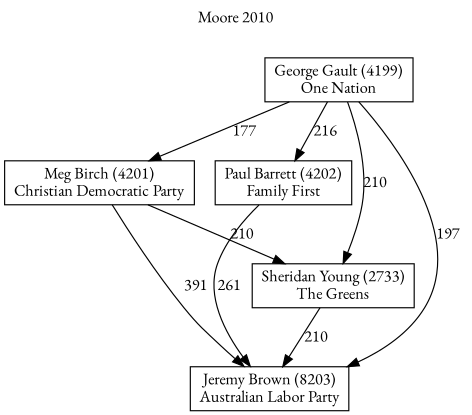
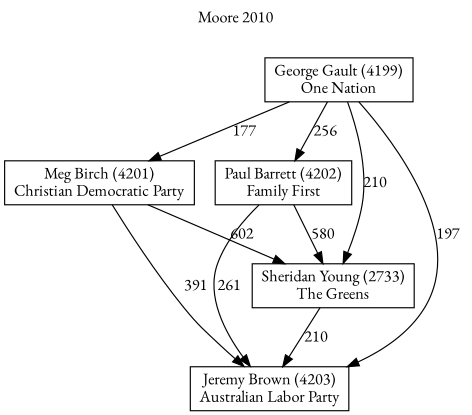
(326, 131) -> (326, 131)
none -> (306, 229)
(242, 234) -> (242, 234)
(270, 389) -> (270, 389)
